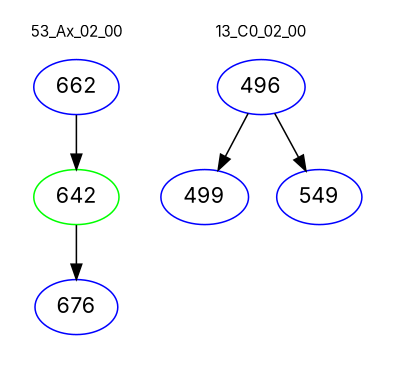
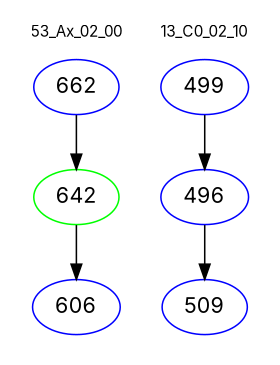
(261, 33) -> (205, 33)
(237, 135) -> (205, 135)
(319, 197) -> (205, 307)
(76, 307) -> (76, 307)
